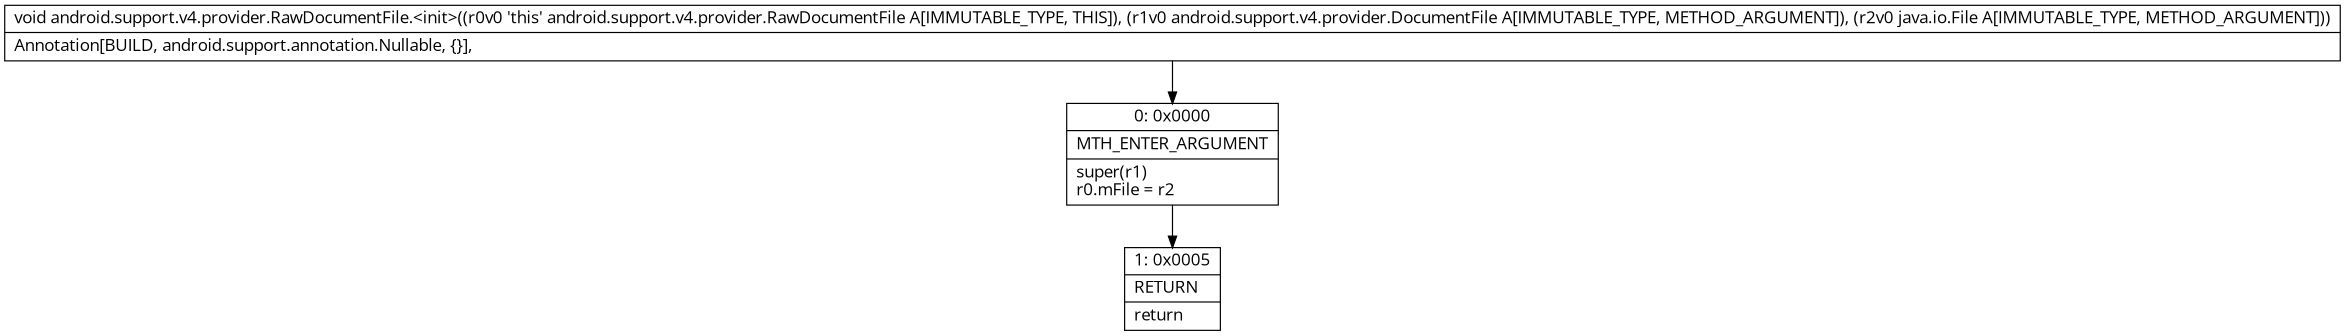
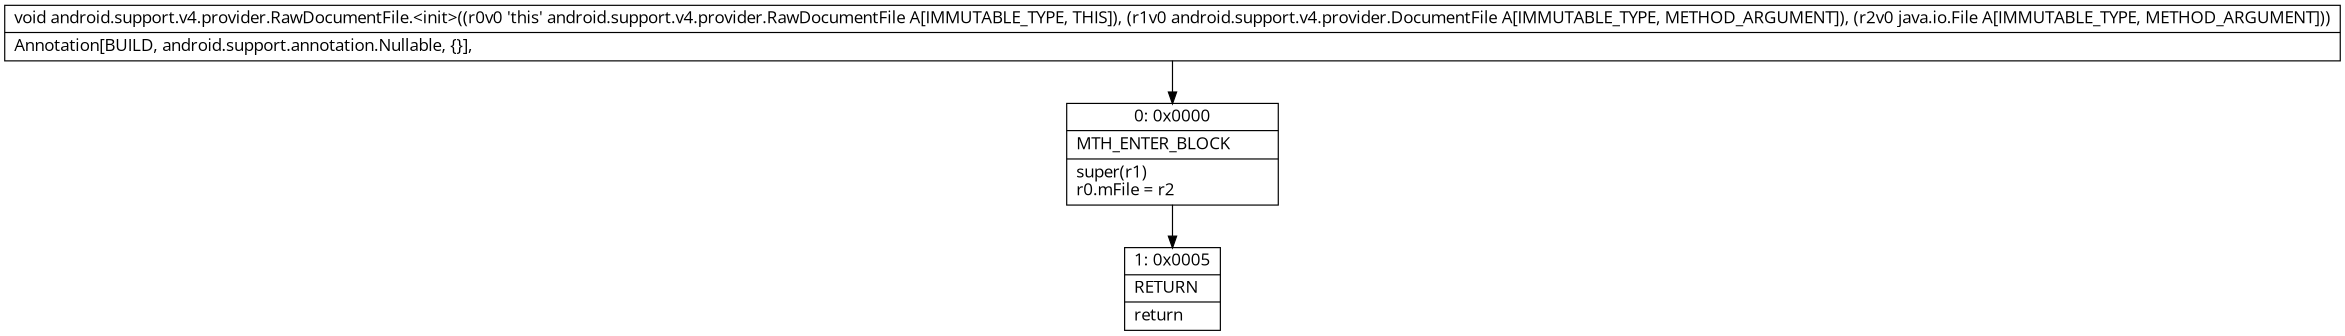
(1172, 144) -> (1153, 144)
